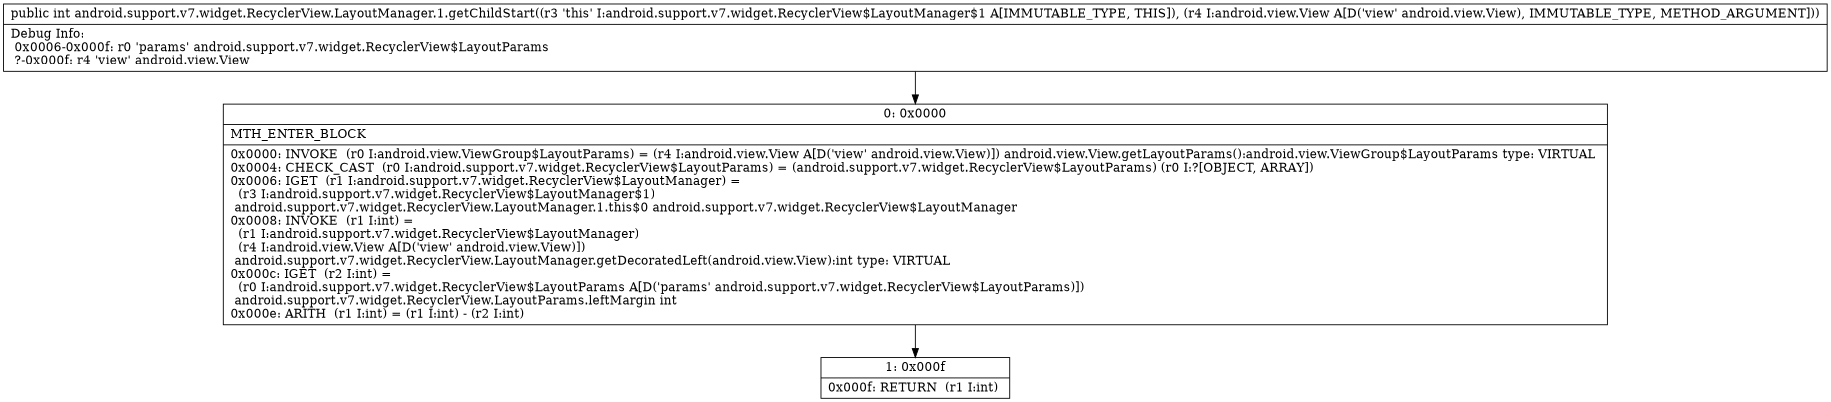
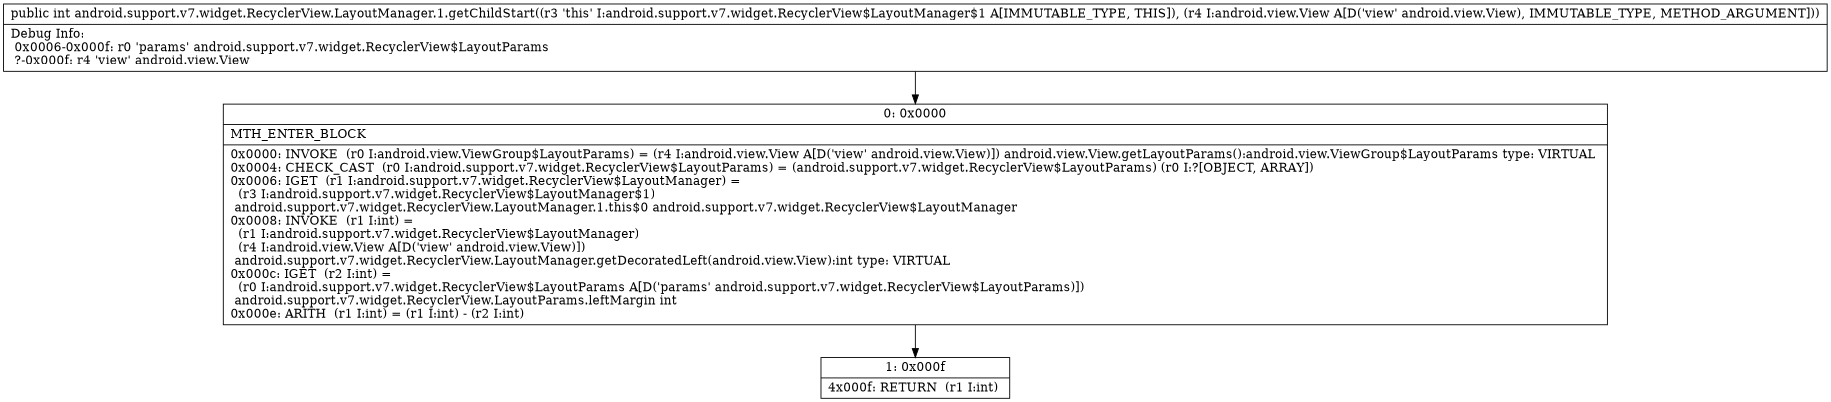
(915, 388) -> (915, 388)
